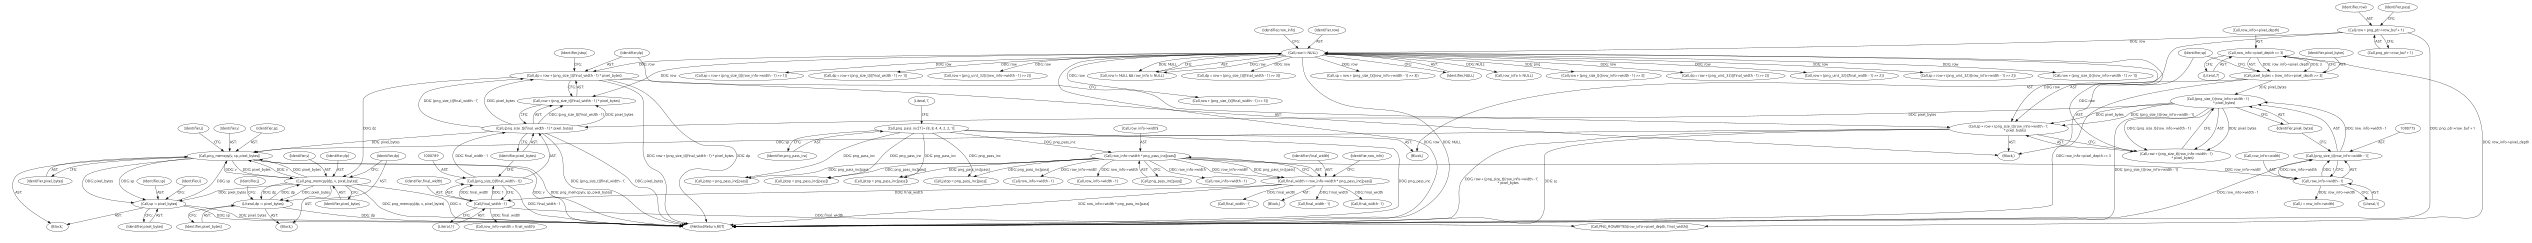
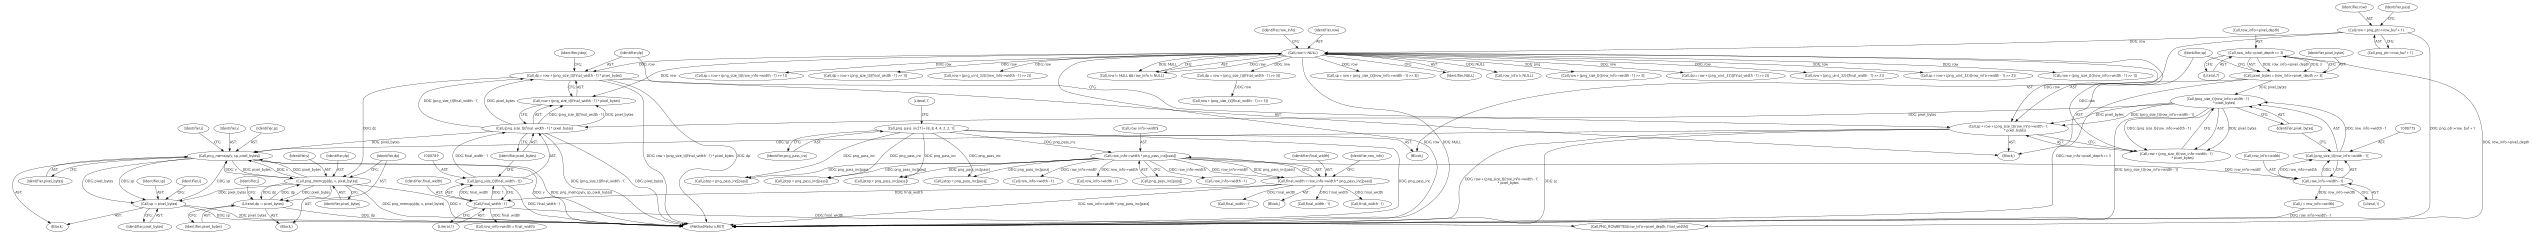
(1105, 61) -> (1235, 87)
(1528, 222) -> (1520, 222)
